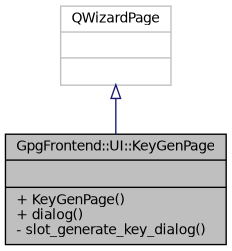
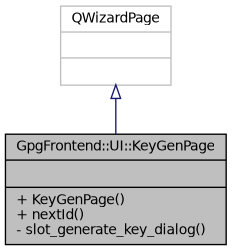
(50, 215) -> (50, 215)
